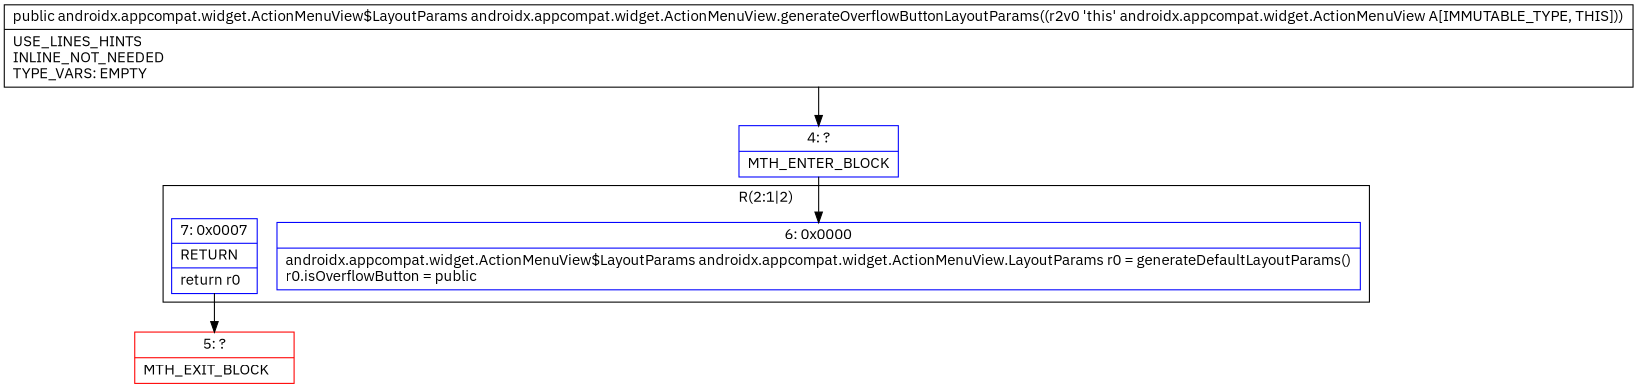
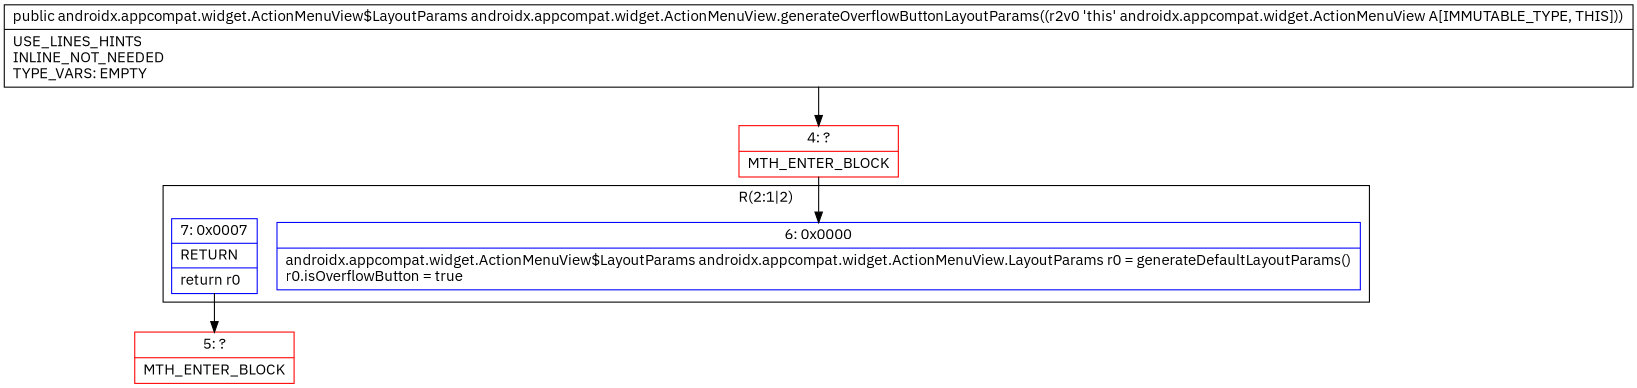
(819, 151) -> (819, 151)
(381, 276) -> (374, 276)
(206, 370) -> (214, 370)
